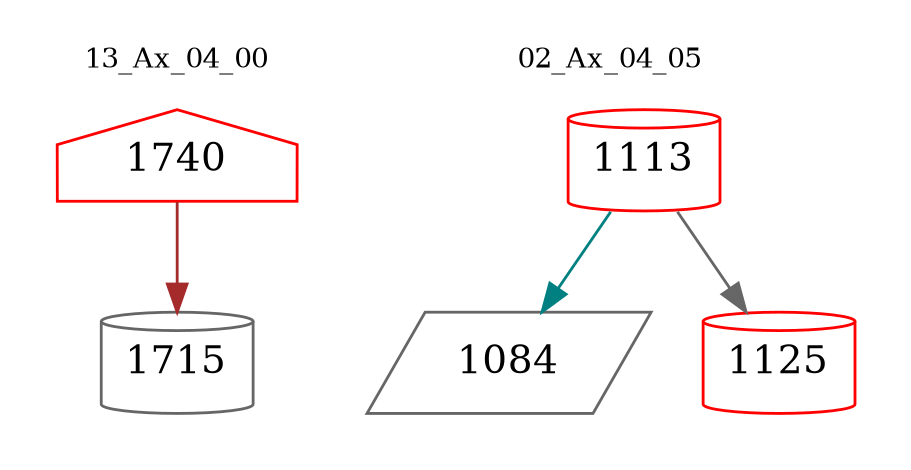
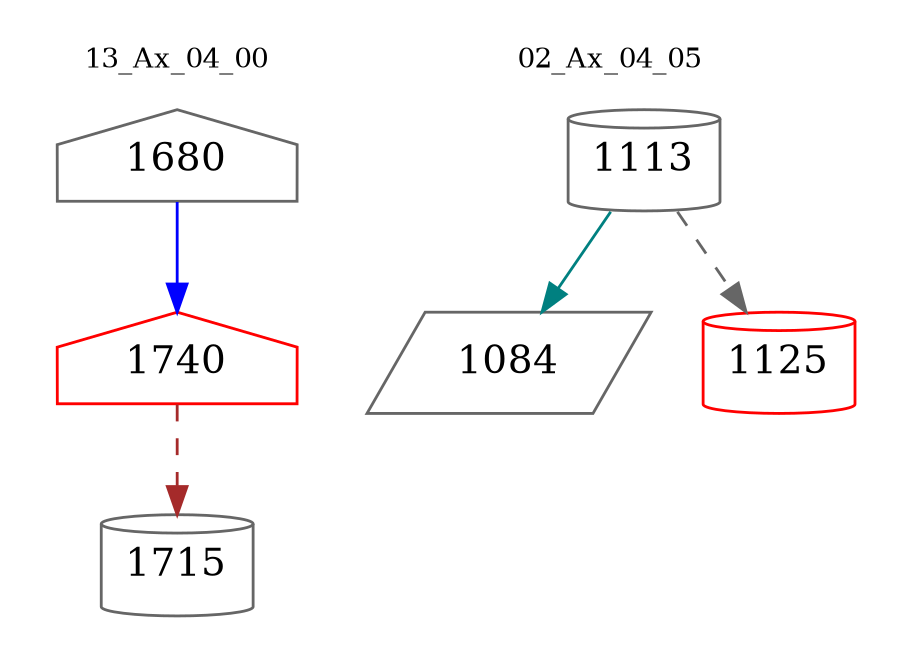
none -> (177, 160)
(644, 160) -> (644, 160)
(177, 243) -> (177, 445)
(704, 250) -> (704, 250)
